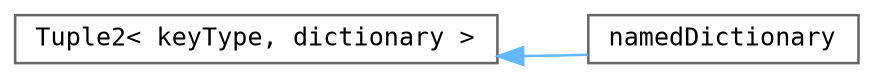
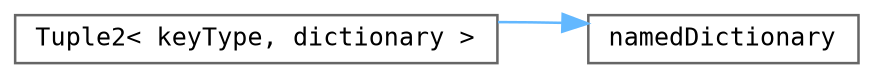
(556, 56) -> (530, 22)
